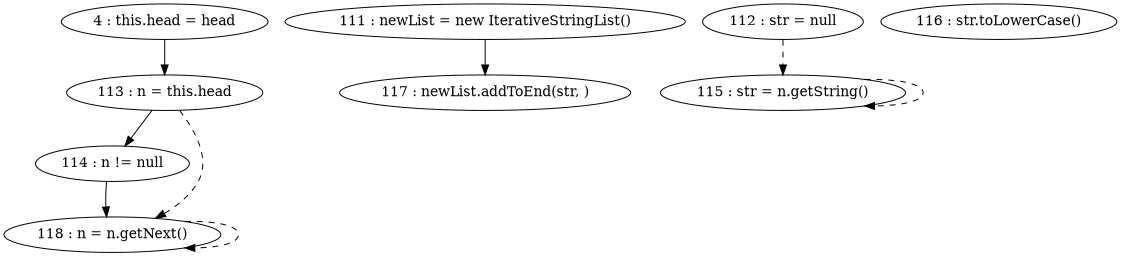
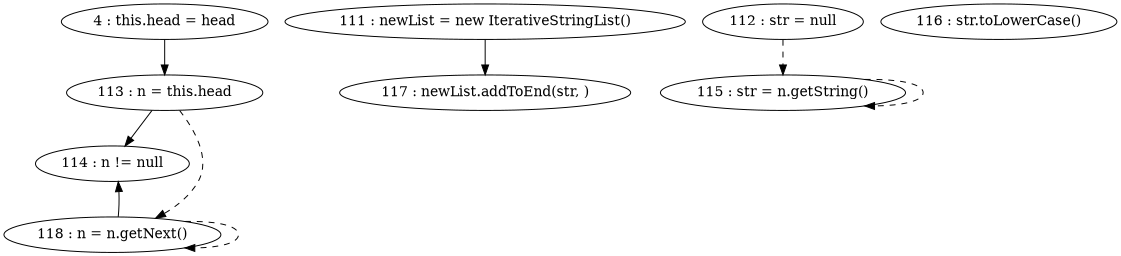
(106, 194) -> (119, 204)
